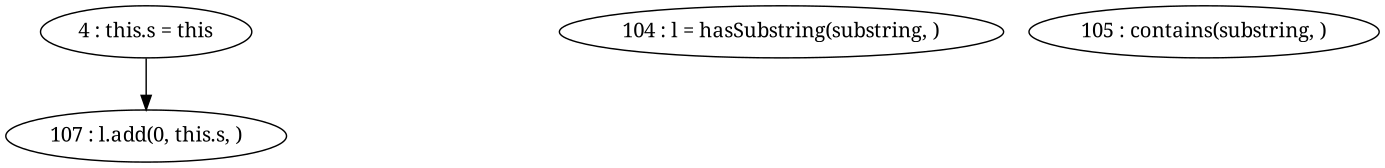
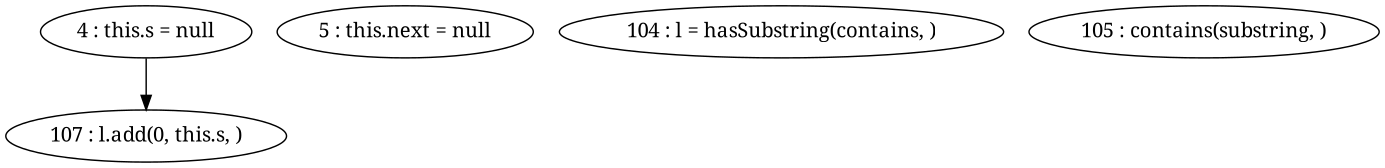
(146, 32) -> (146, 32)
none -> (405, 32)
(782, 32) -> (782, 32)
